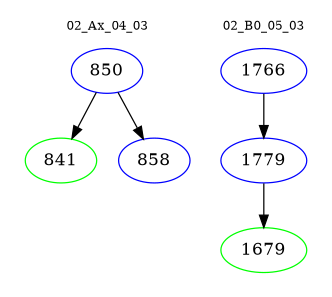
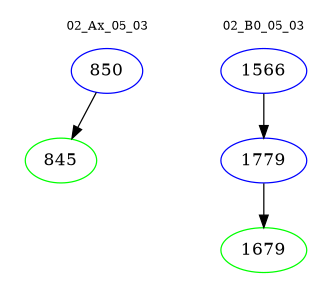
(108, 27) -> (108, 27)
(264, 71) -> (264, 71)
(61, 161) -> (61, 161)
(154, 161) -> none
